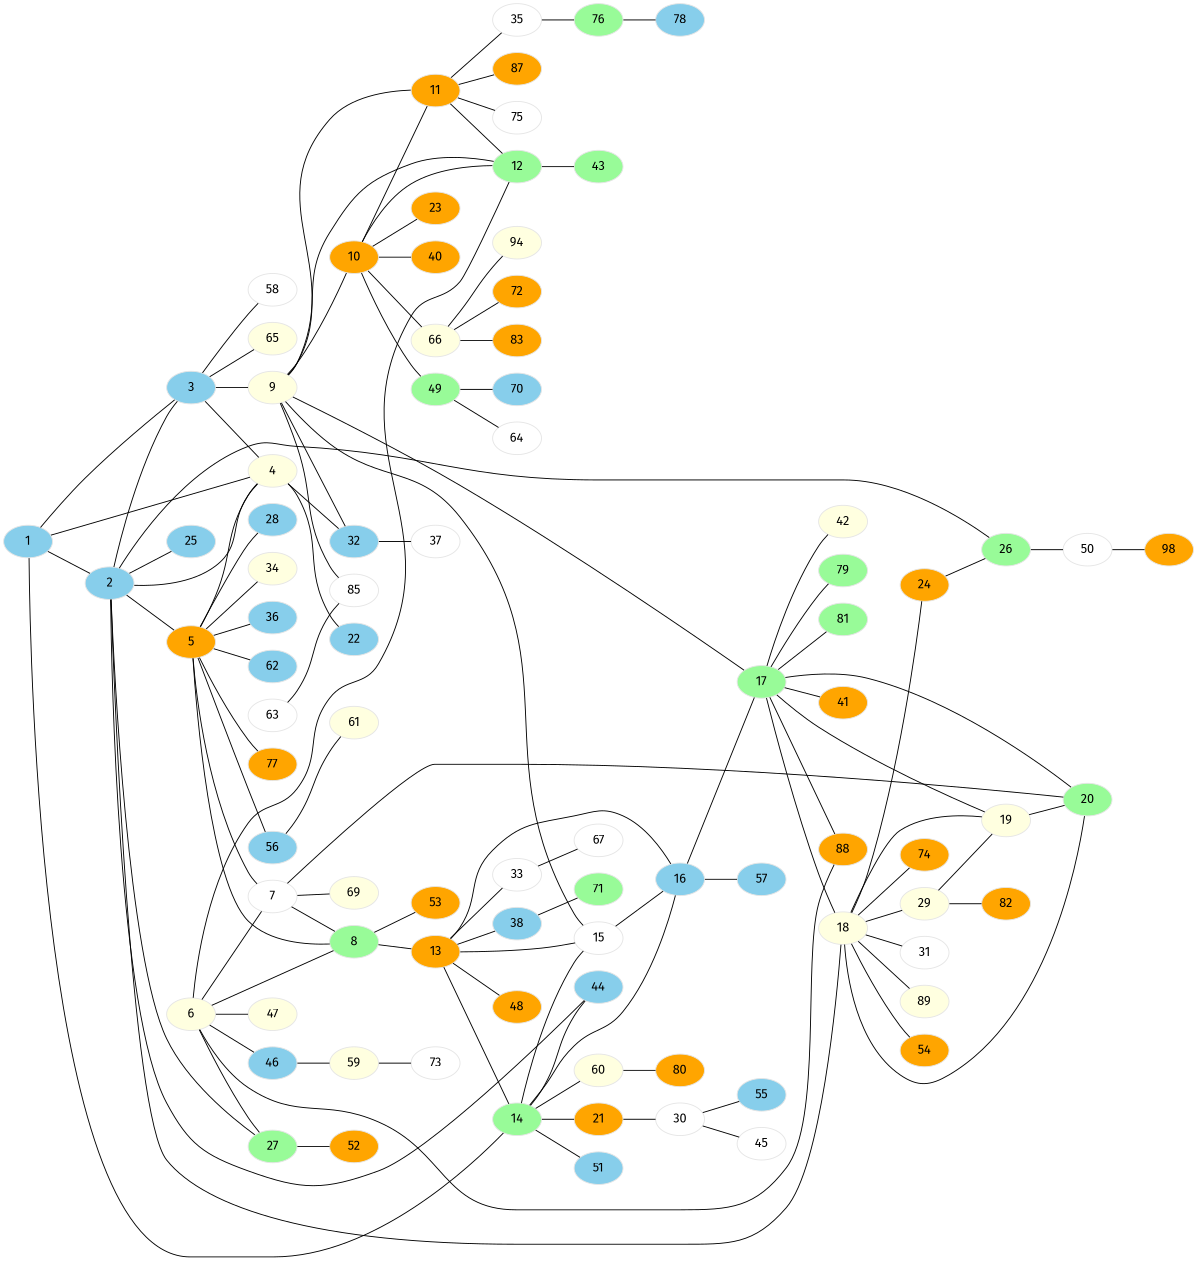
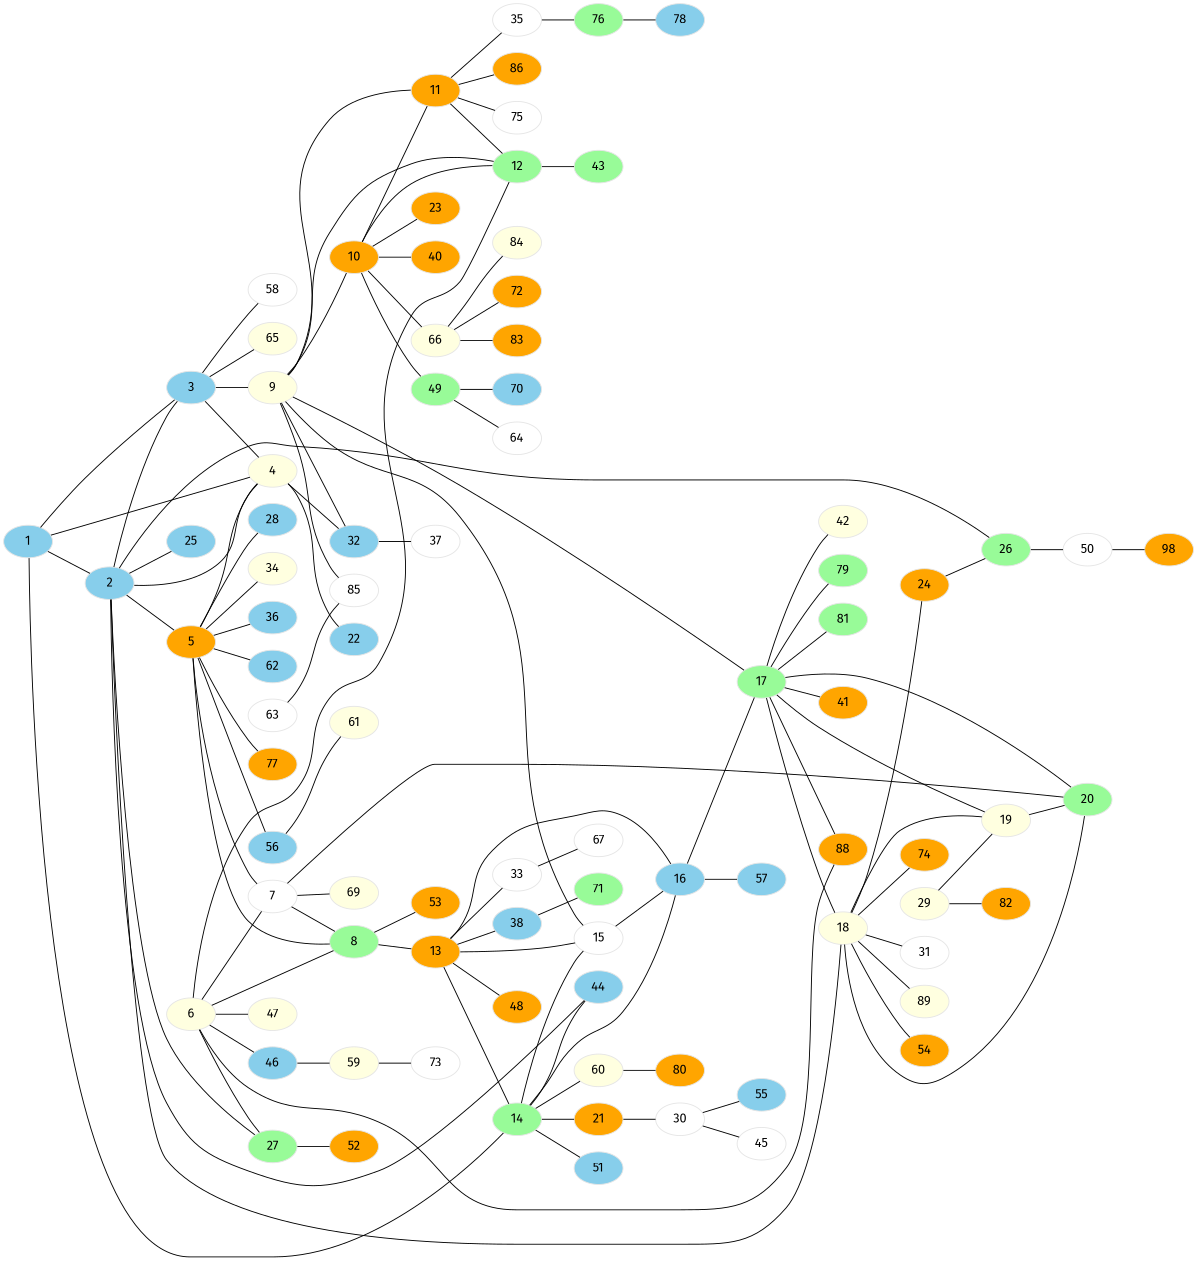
(517, 69) -> (517, 69)
(517, 243) -> (517, 243)
(884, 916) -> none
